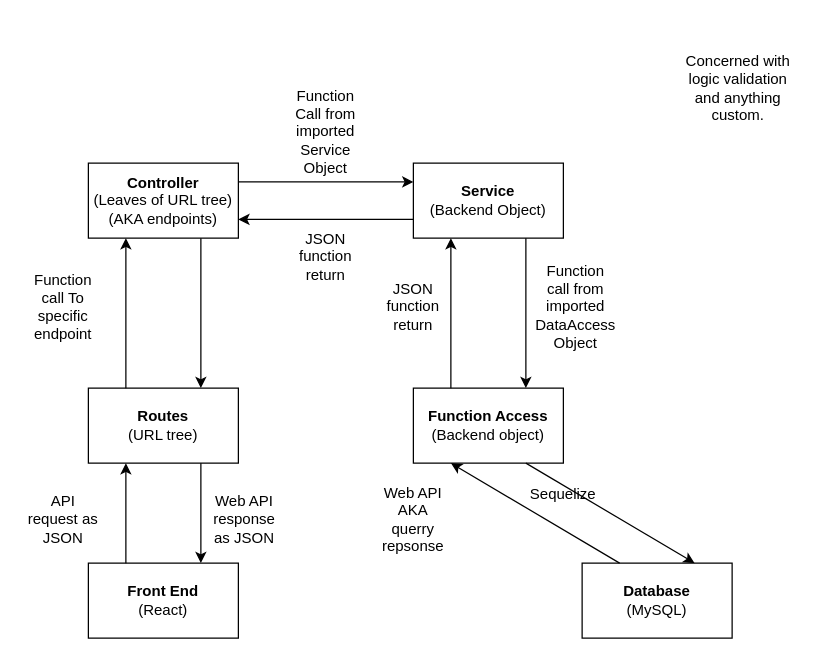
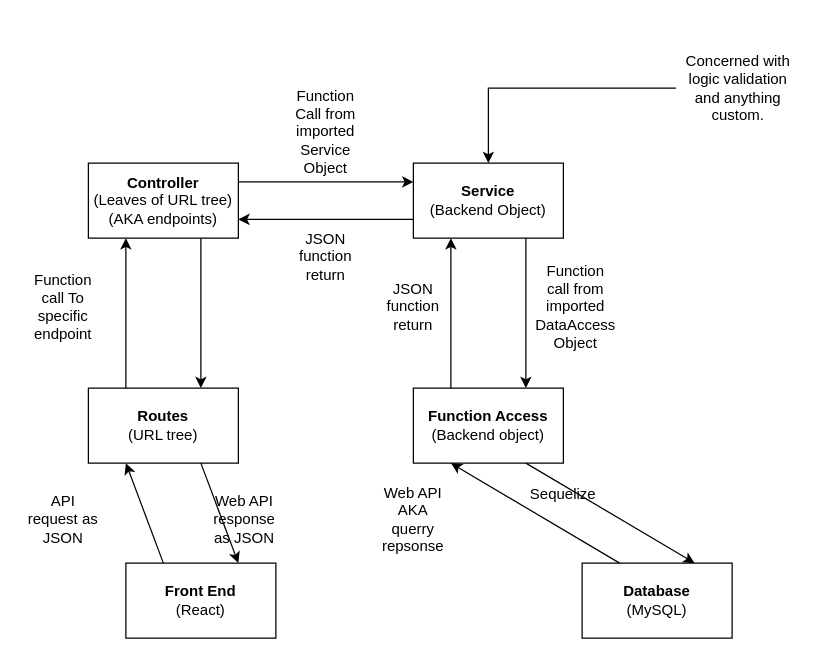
none -> (548, 88)
(163, 601) -> (201, 601)
